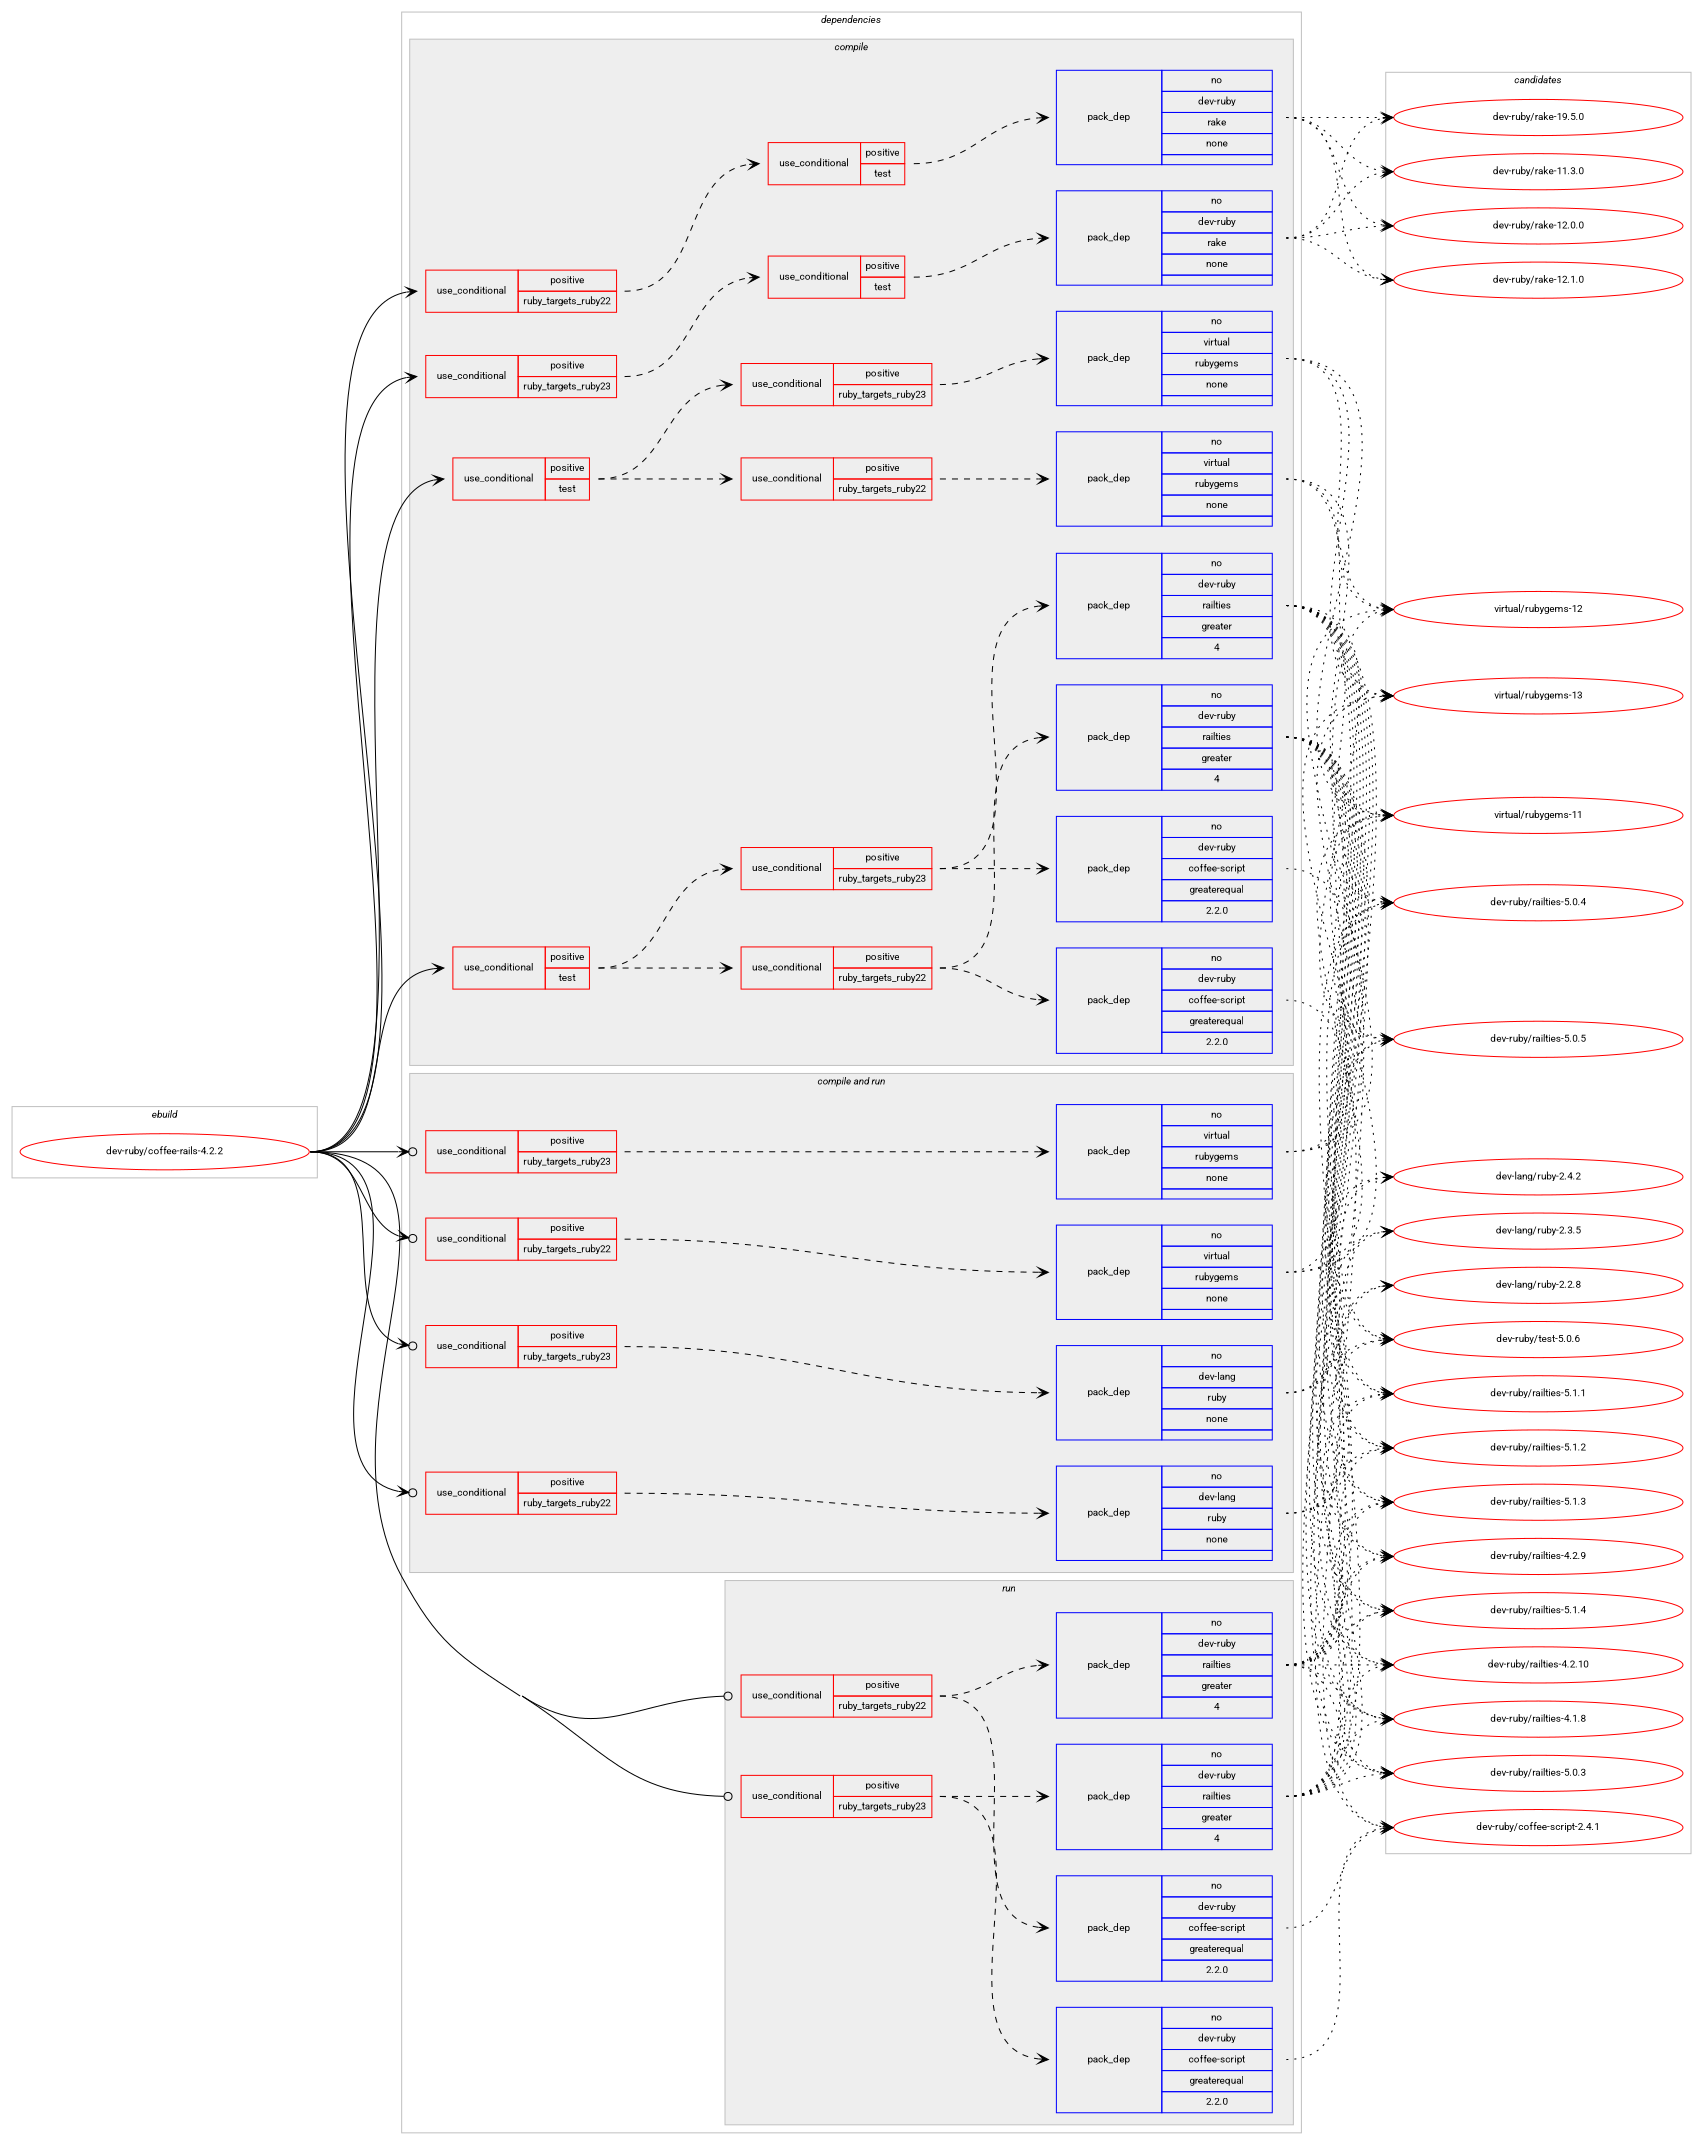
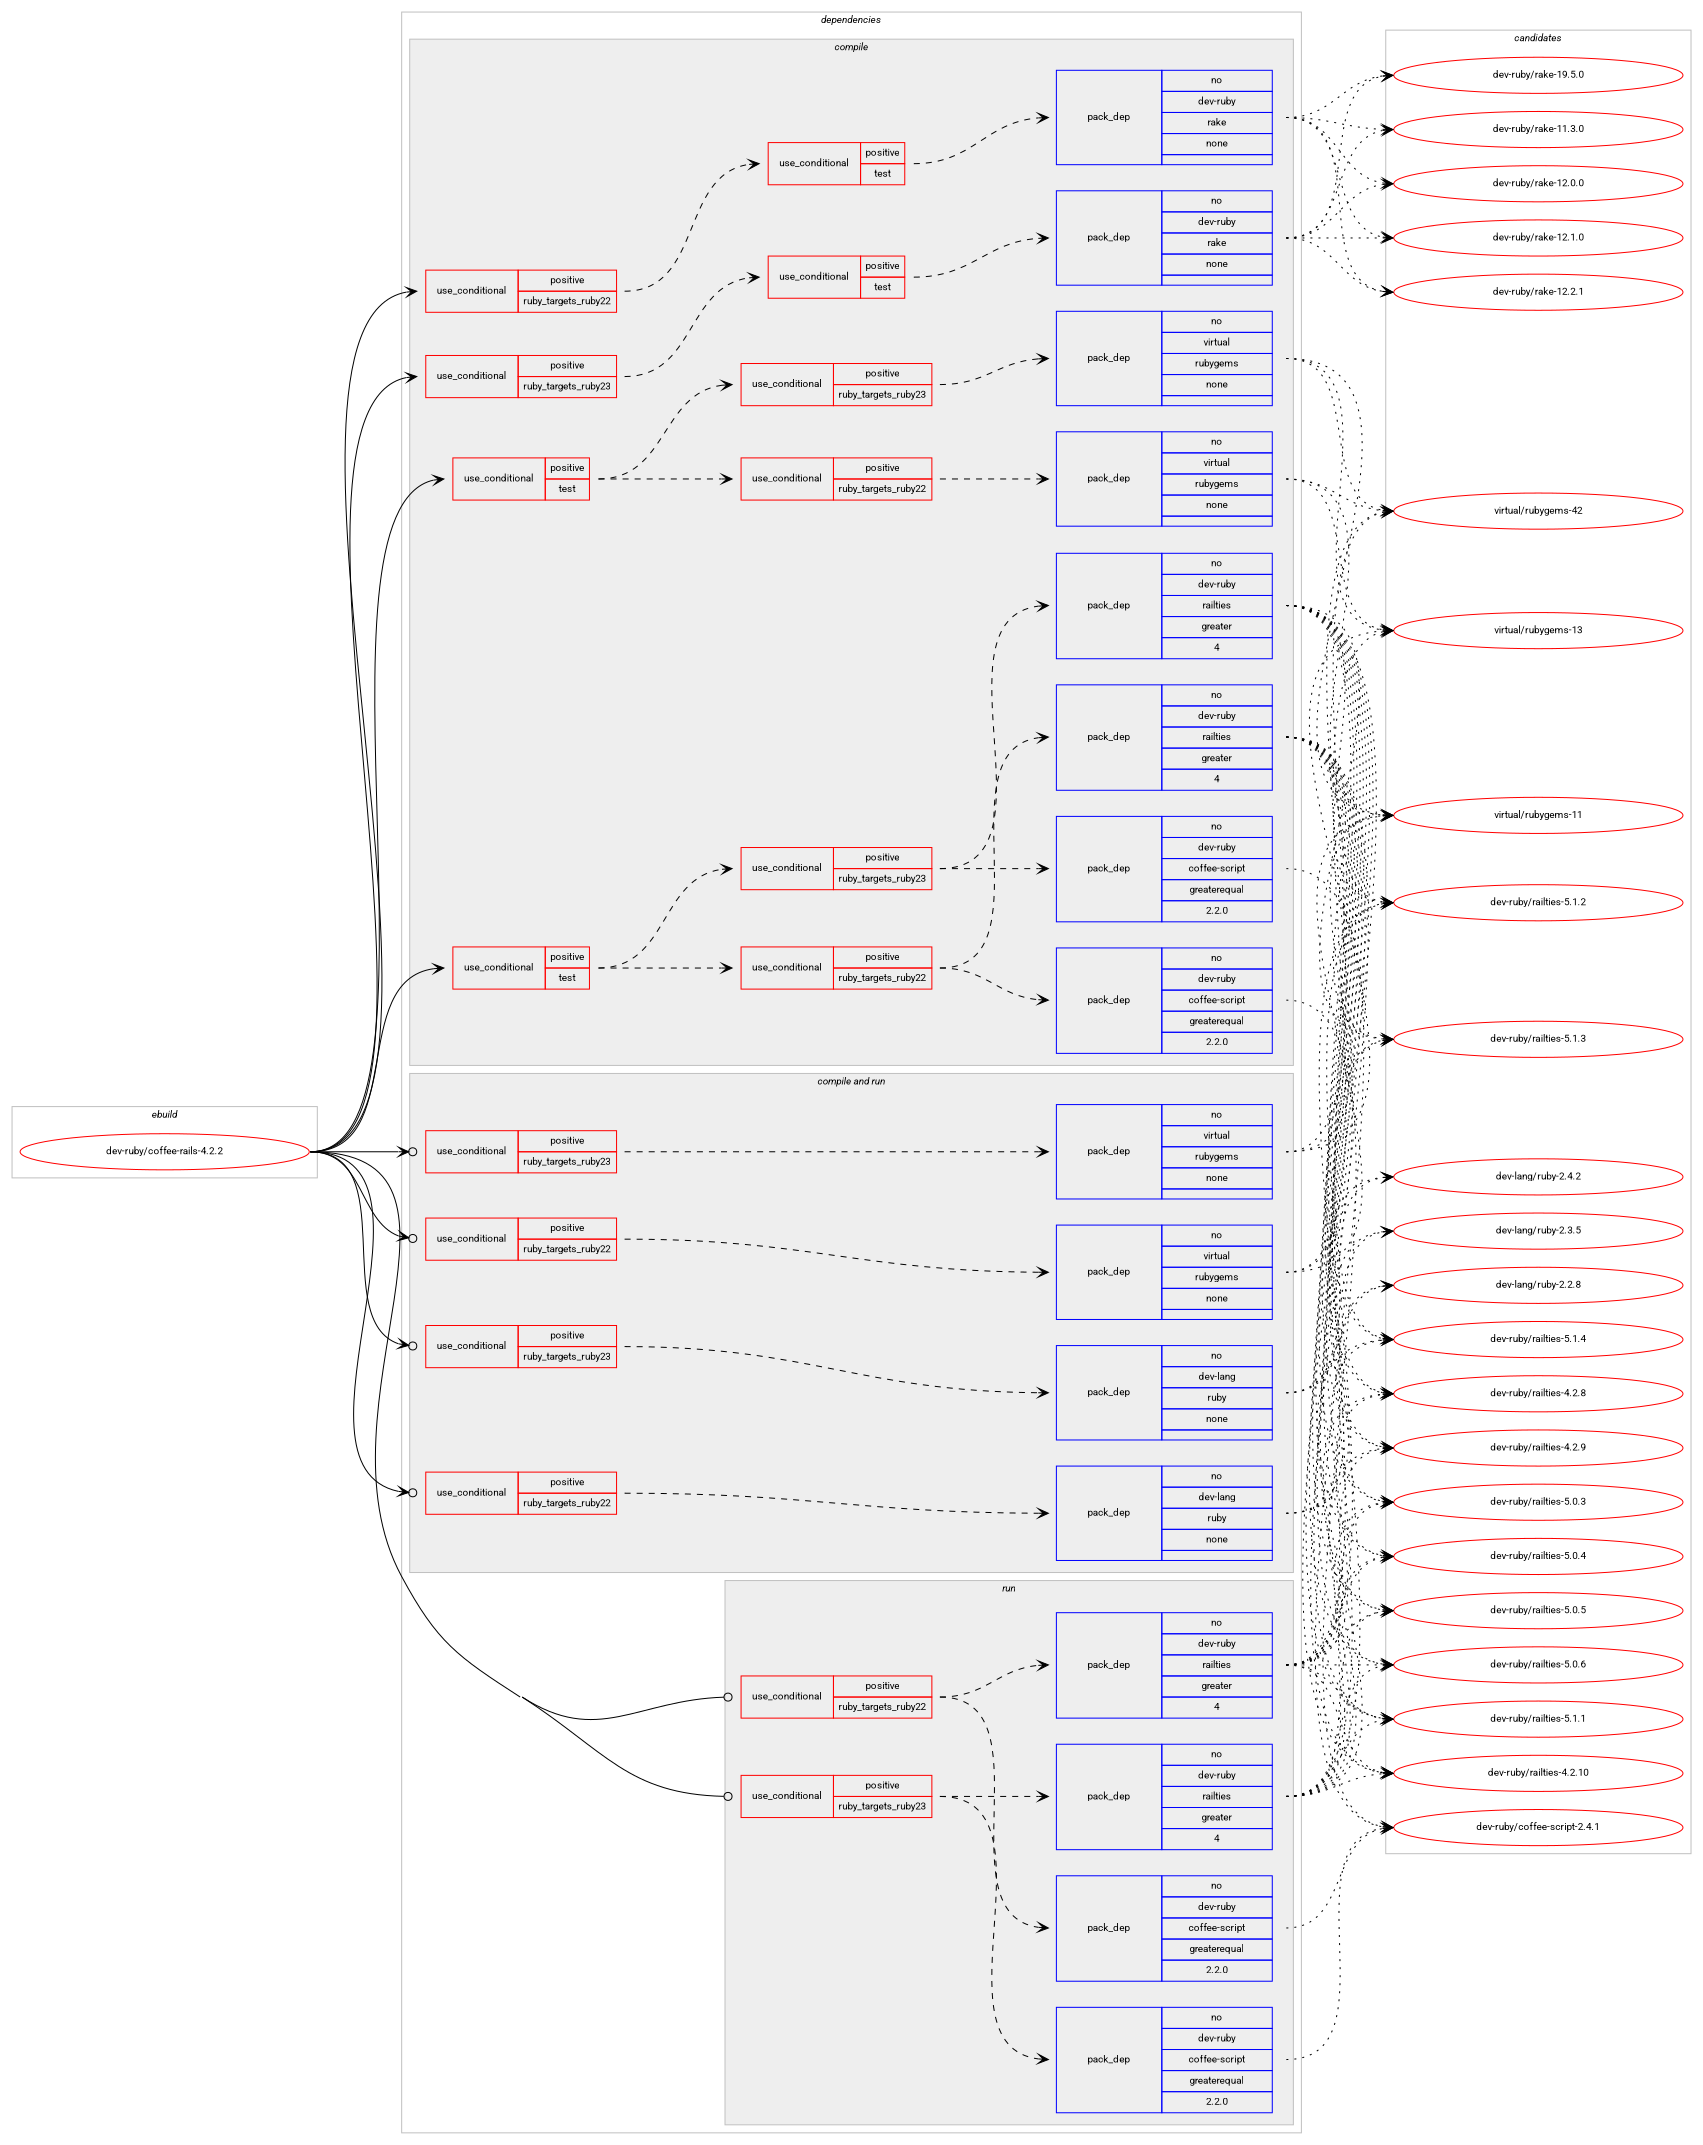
none -> (1538, 292)
(1538, 610) -> (1538, 511)
(1538, 1340) -> (1538, 1665)
(1538, 1719) -> (1538, 1394)
